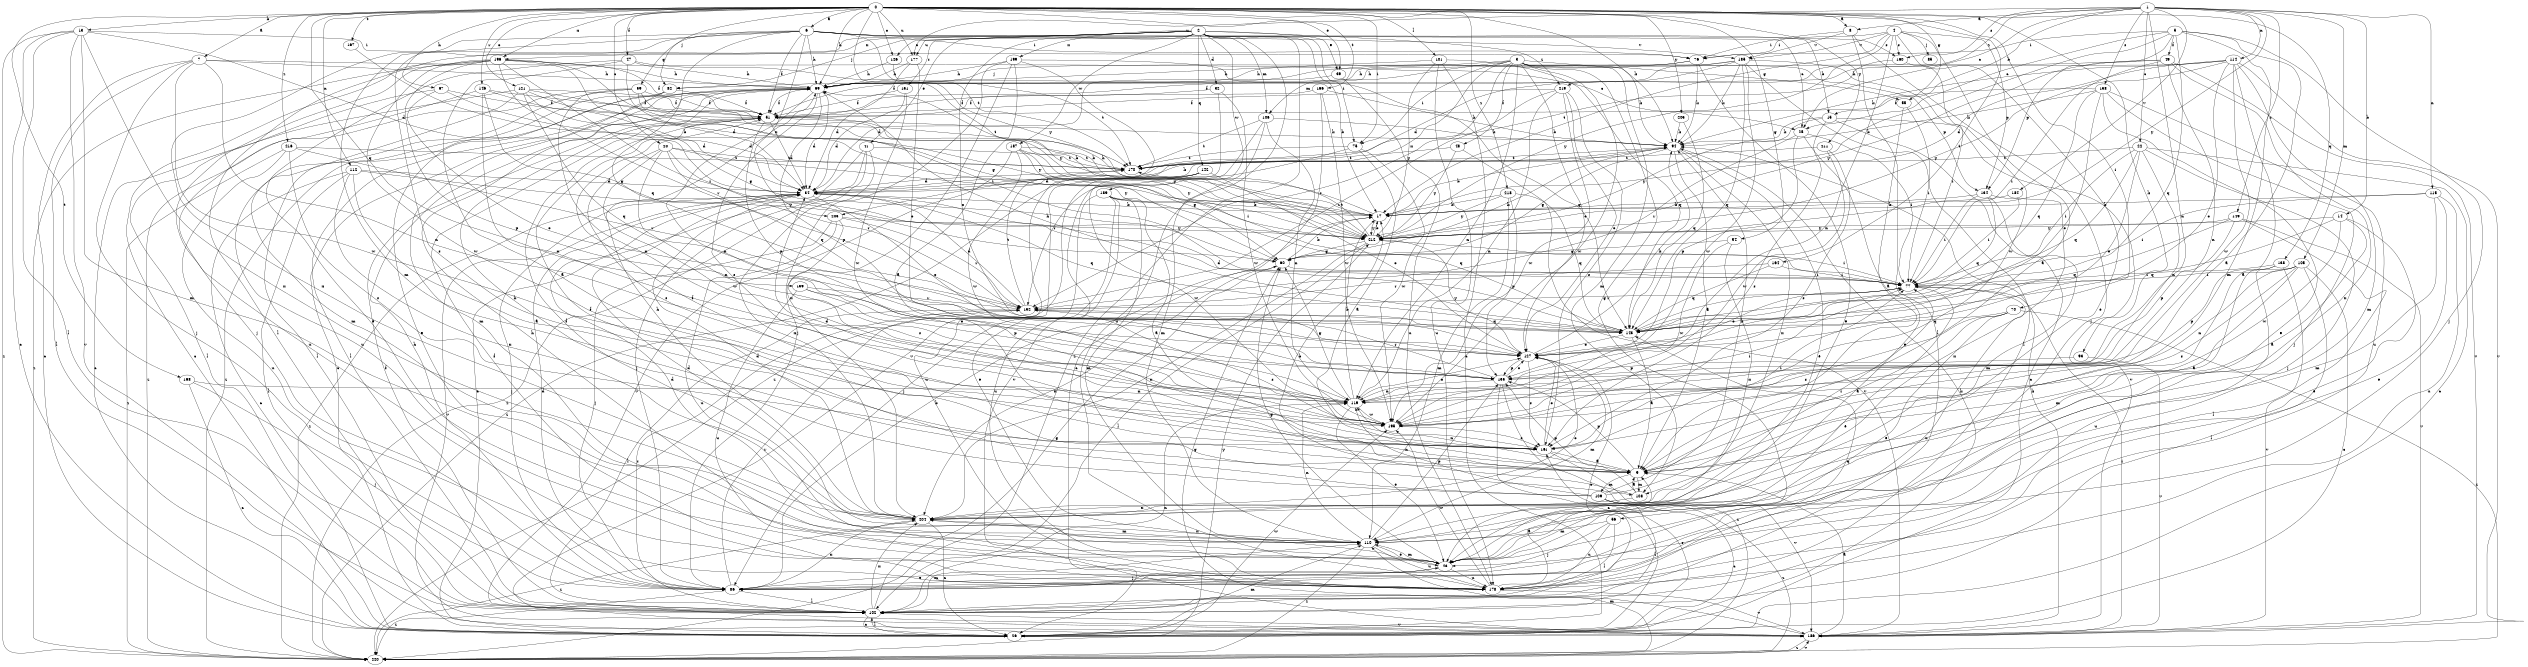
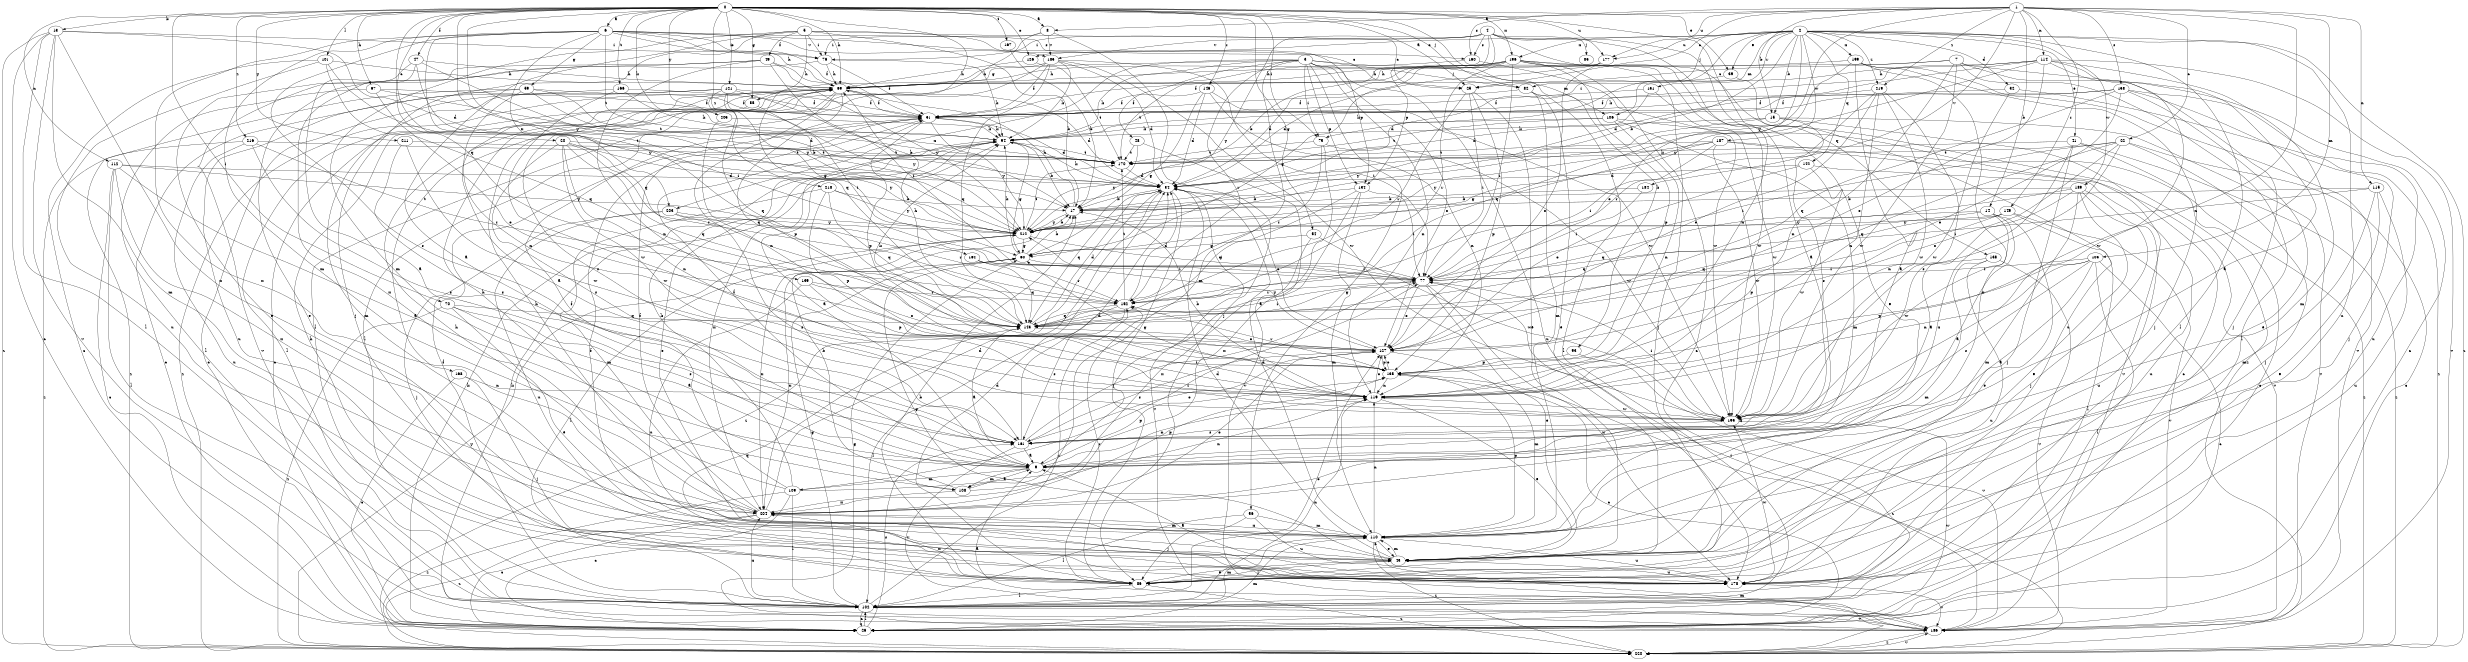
(533, 10) -> (1292, 19)
(1070, 158) -> (1662, 153)
(633, 349) -> (2363, 498)
